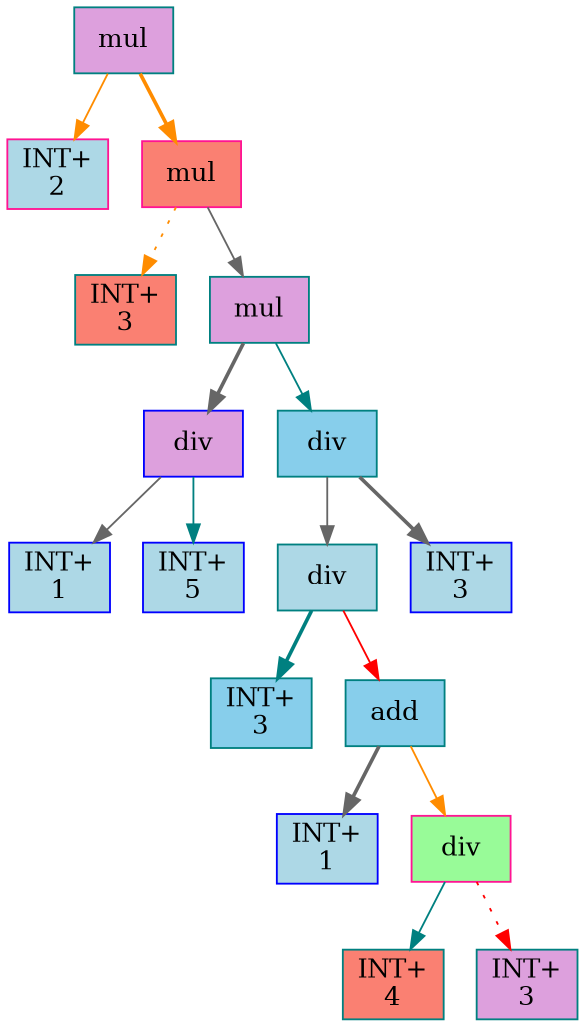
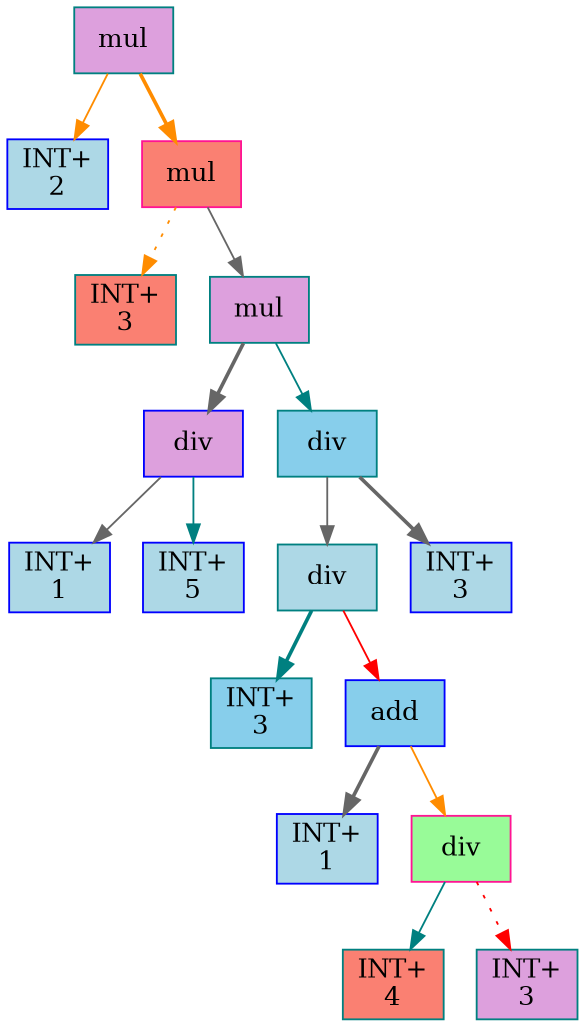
(58, 174) -> (58, 174)
(395, 713) -> (395, 713)
